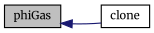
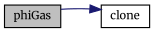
(87, 24) -> (75, 9)
